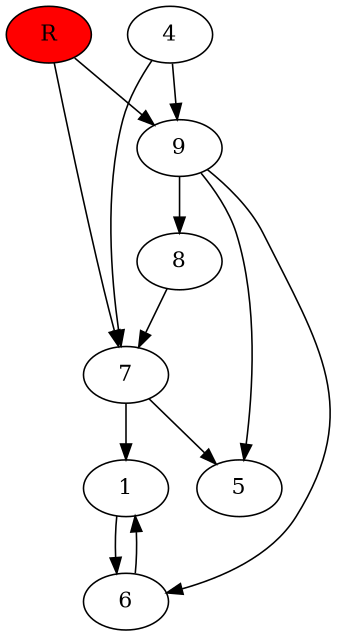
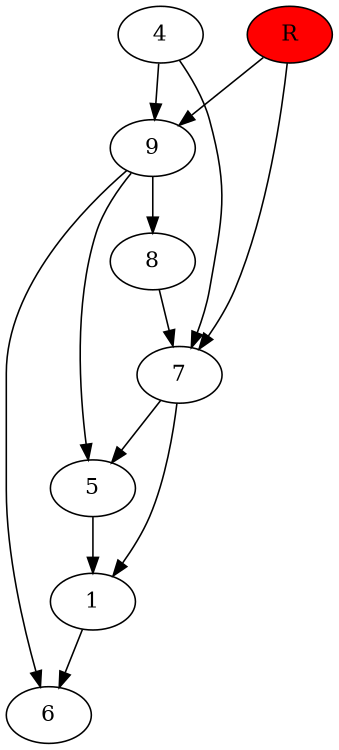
(137, 553) -> (93, 537)
